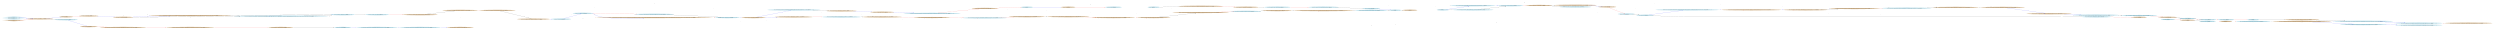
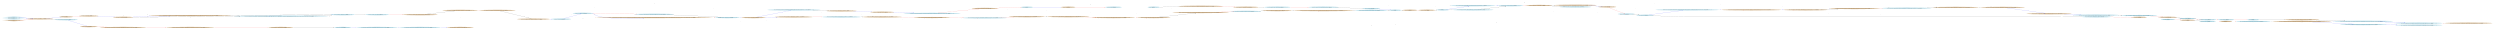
none -> (1427, 10)
